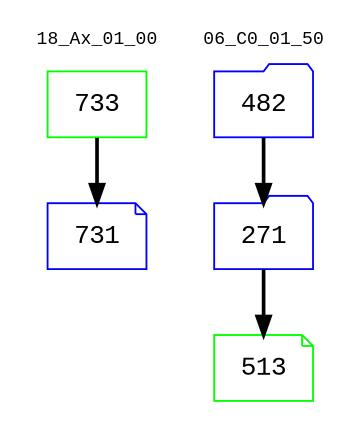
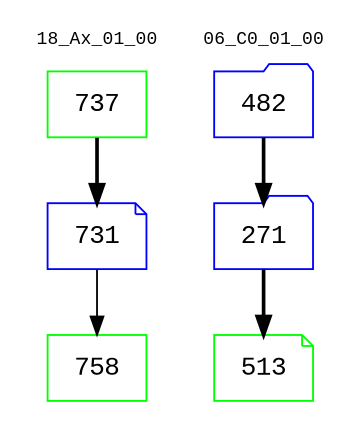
(265, 39) -> (265, 39)
(97, 104) -> (97, 104)
none -> (97, 368)
